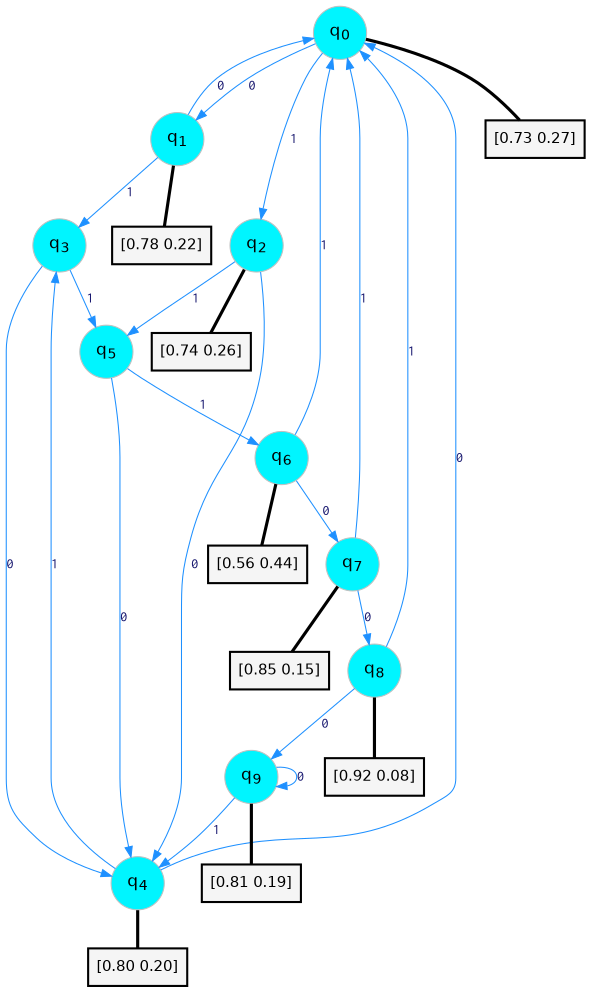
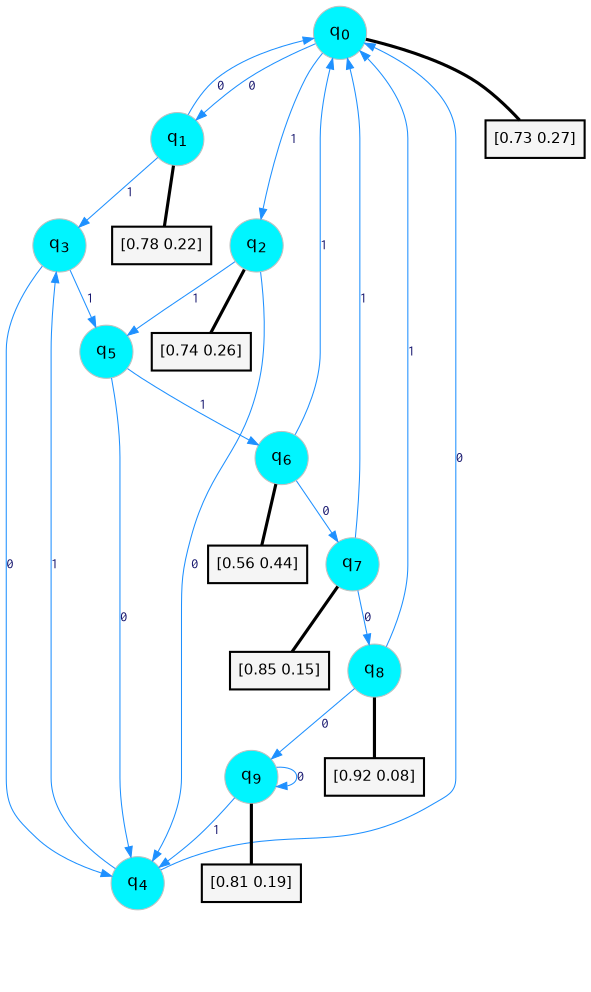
(138, 967) -> none
